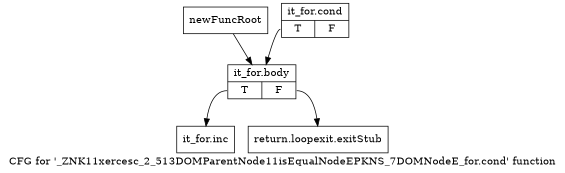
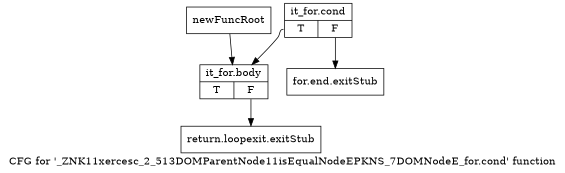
none -> (335, 82)
(206, 140) -> none
